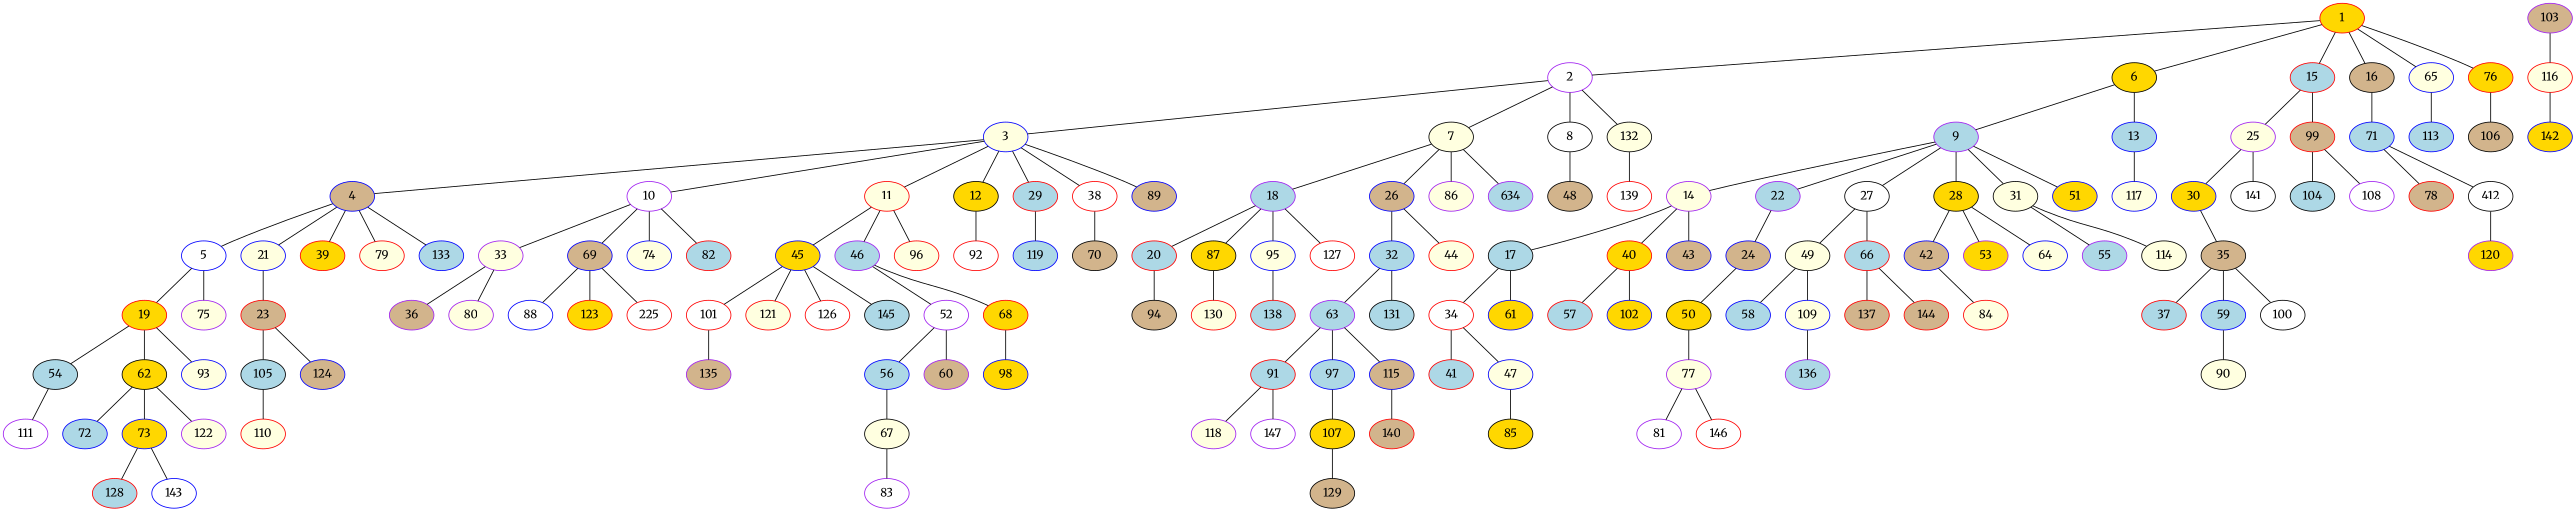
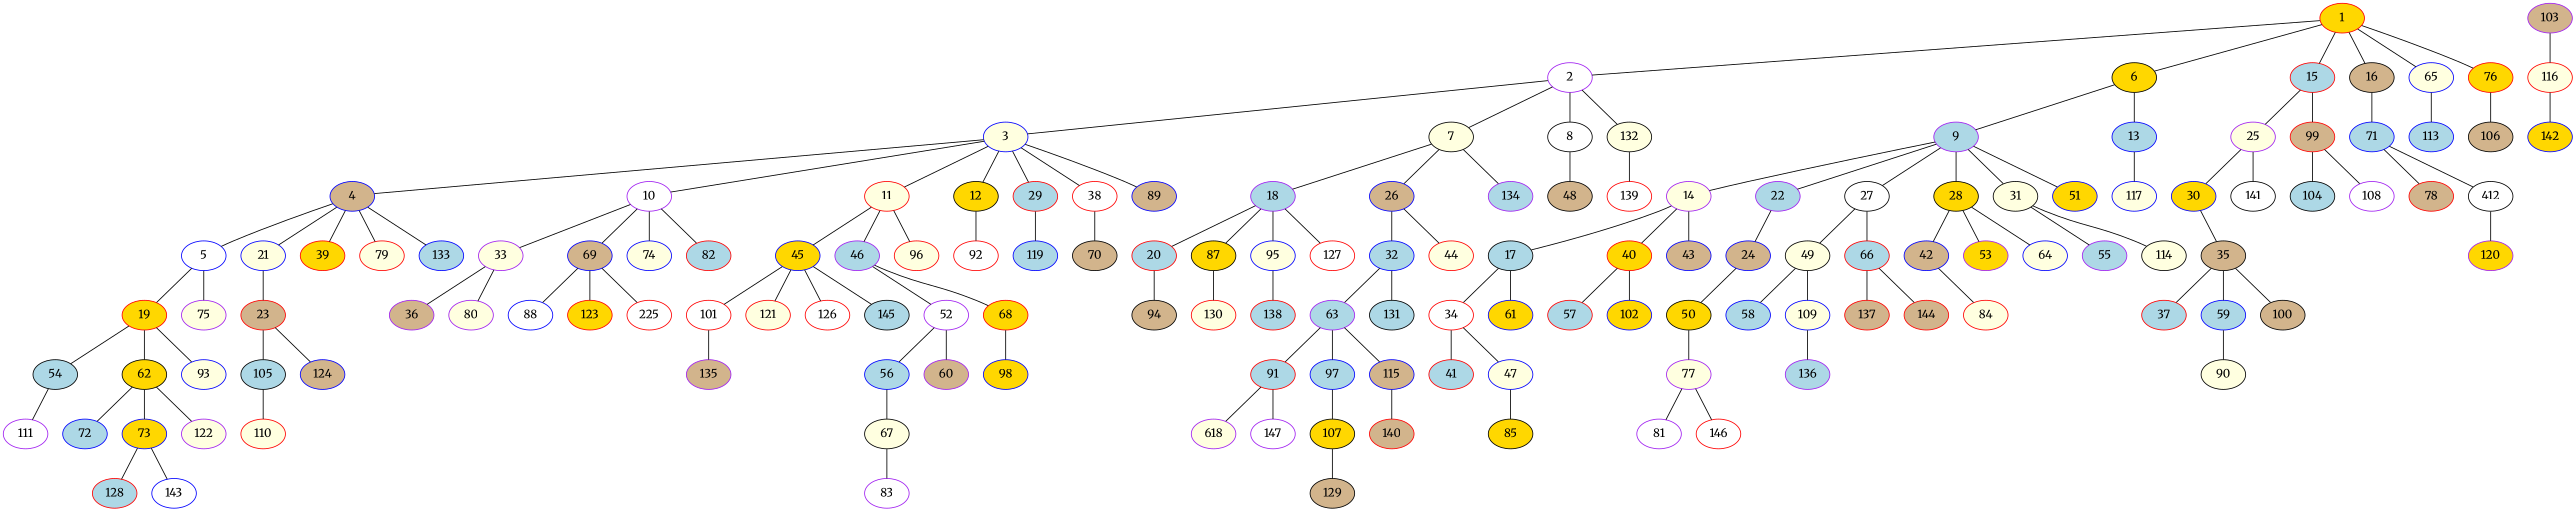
(1451, 196) -> none
(1511, 196) -> (1511, 196)
(2283, 315) -> (2283, 315)
(1214, 434) -> (1214, 434)
